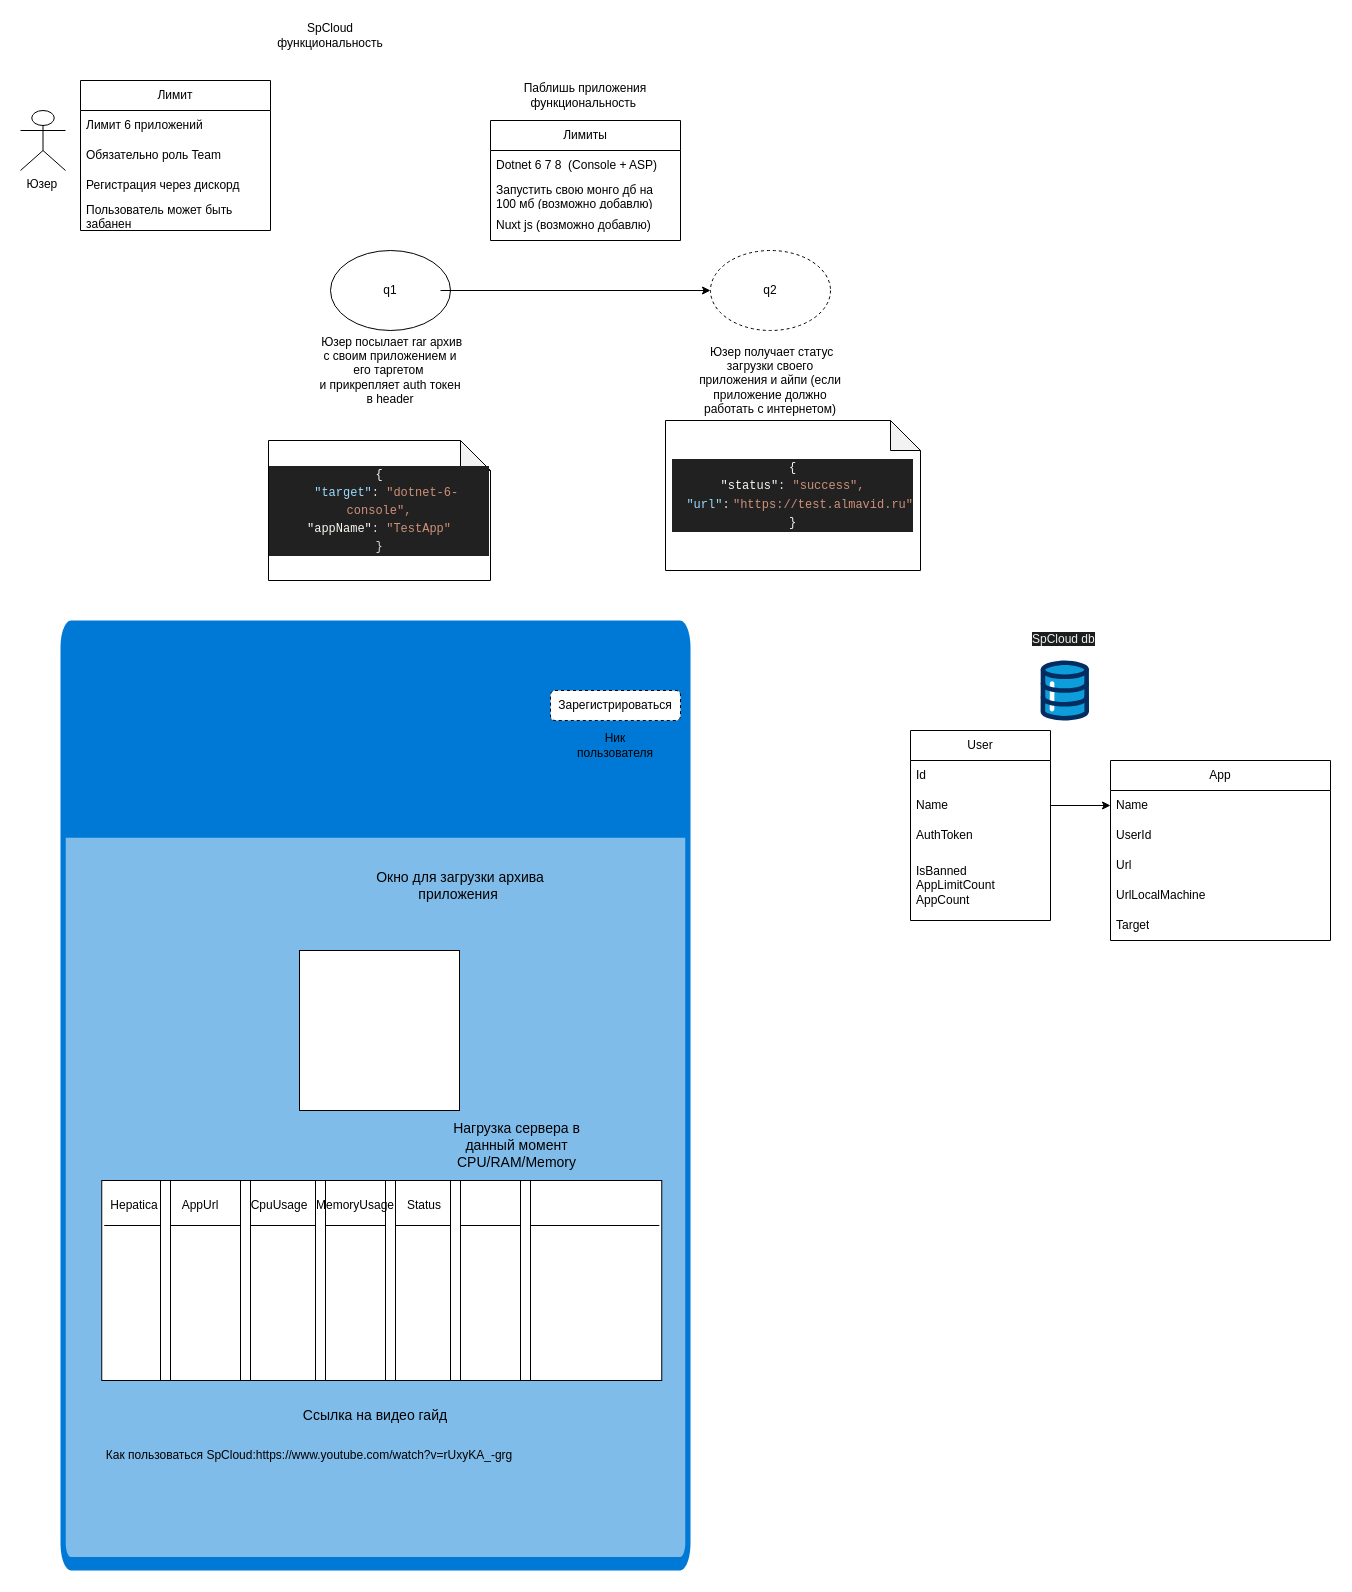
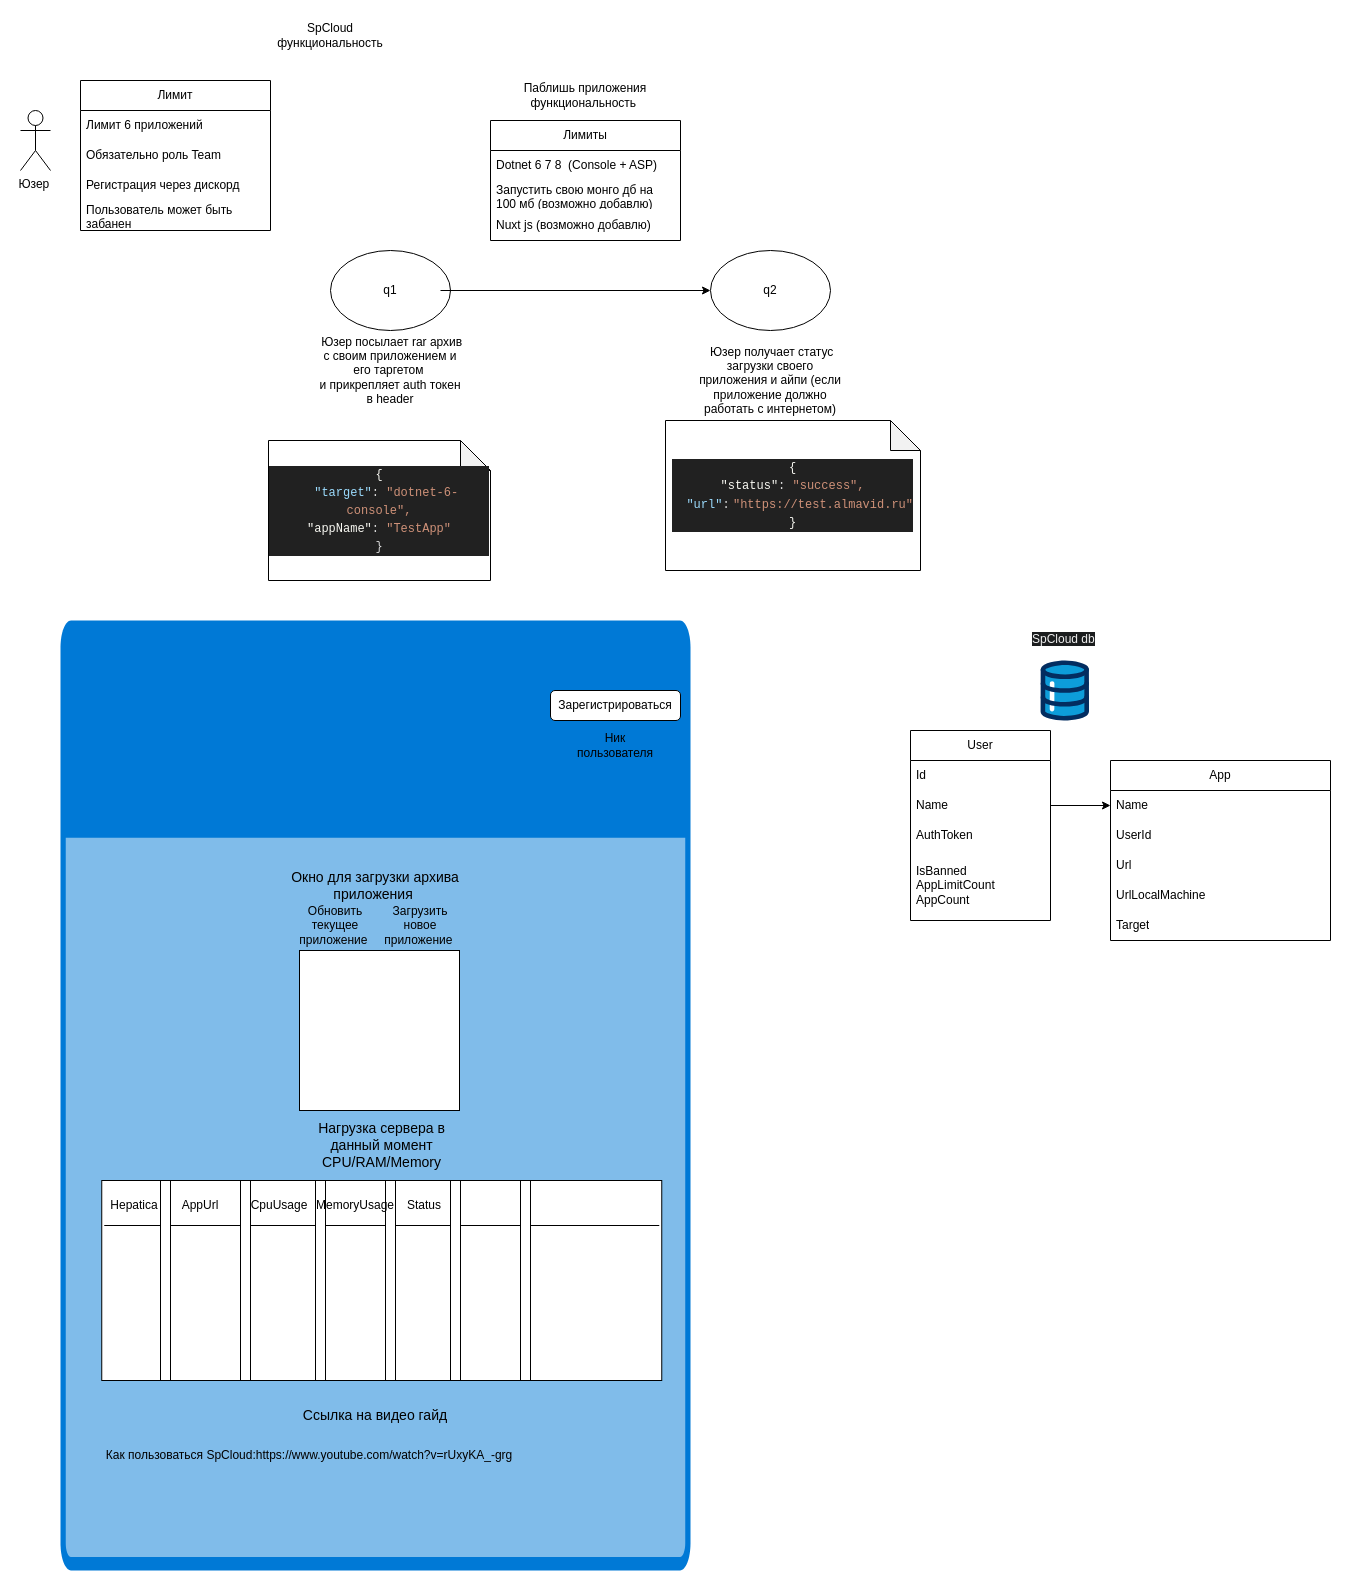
(43, 141) -> (36, 141)
(771, 291) -> (771, 291)
(616, 706) -> (616, 706)
(461, 886) -> (376, 886)
none -> (336, 926)
none -> (421, 926)
(517, 1146) -> (382, 1146)
